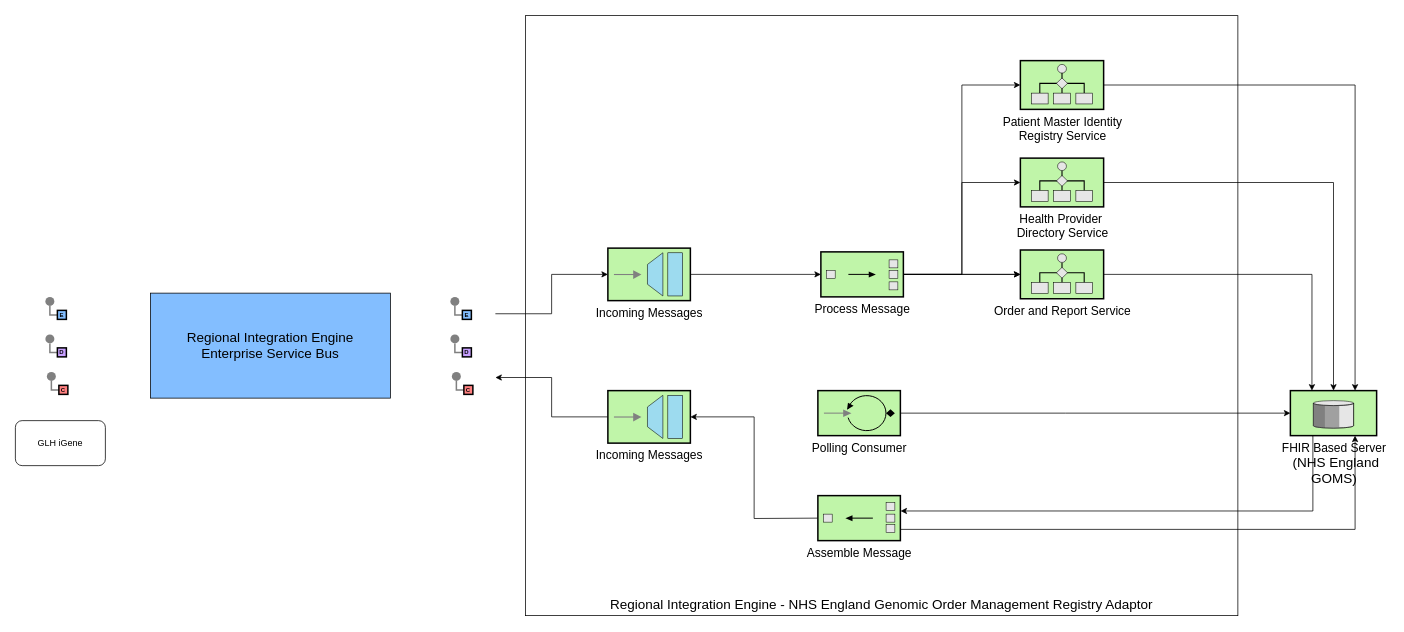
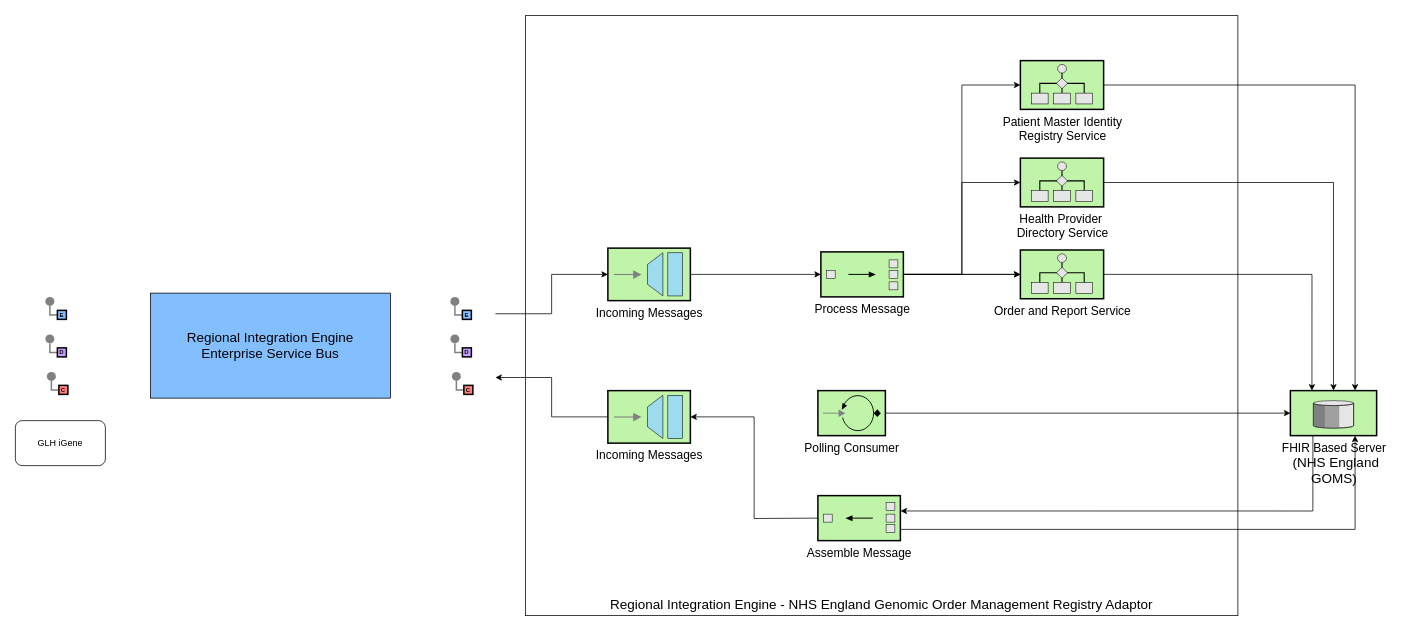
(859, 413) -> (852, 413)
